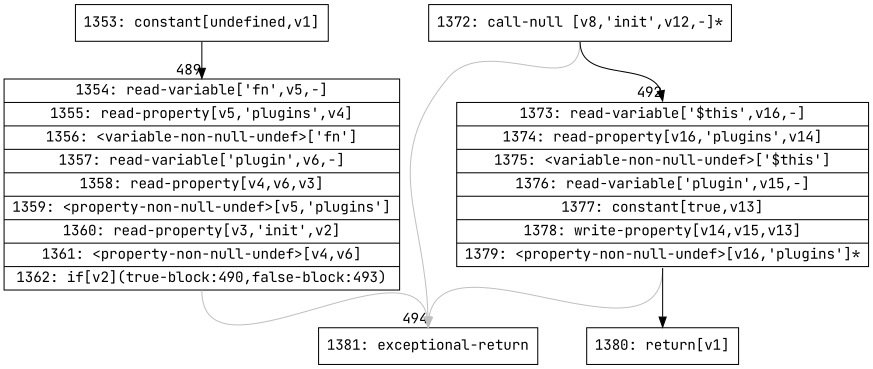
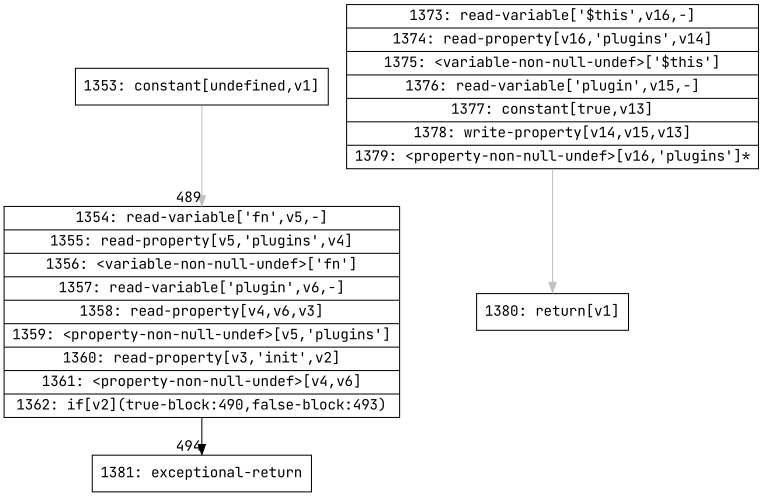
(580, 23) -> none
(202, 55) -> (202, 151)
(663, 292) -> (553, 226)
(550, 299) -> none
(310, 310) -> (202, 431)
